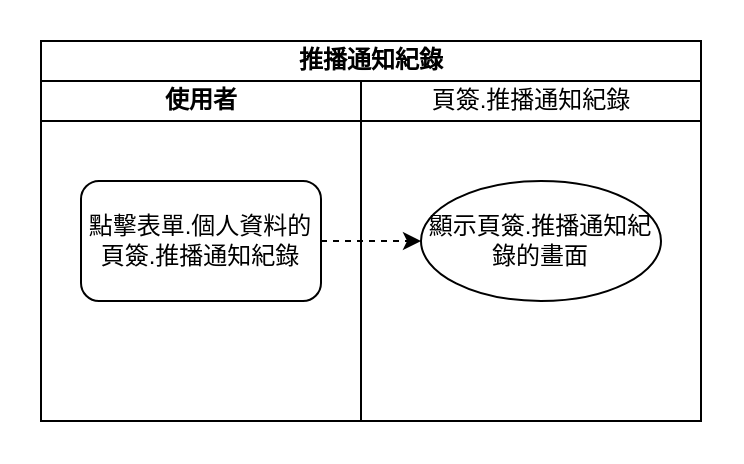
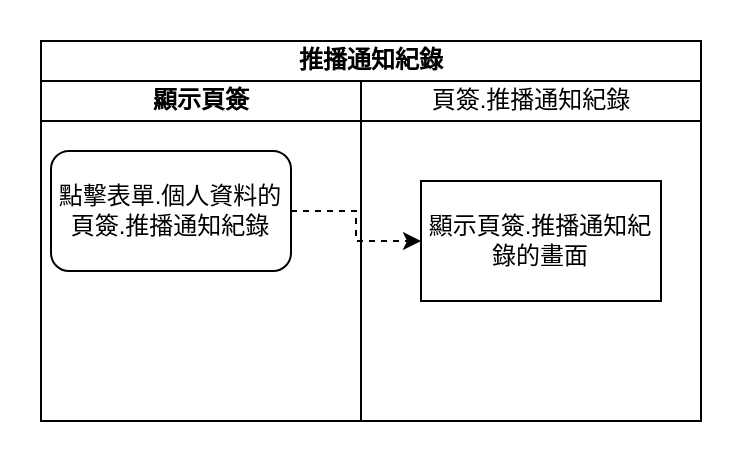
(202, 101) -> (202, 101)
(201, 241) -> (171, 211)
(541, 241) -> (541, 241)
